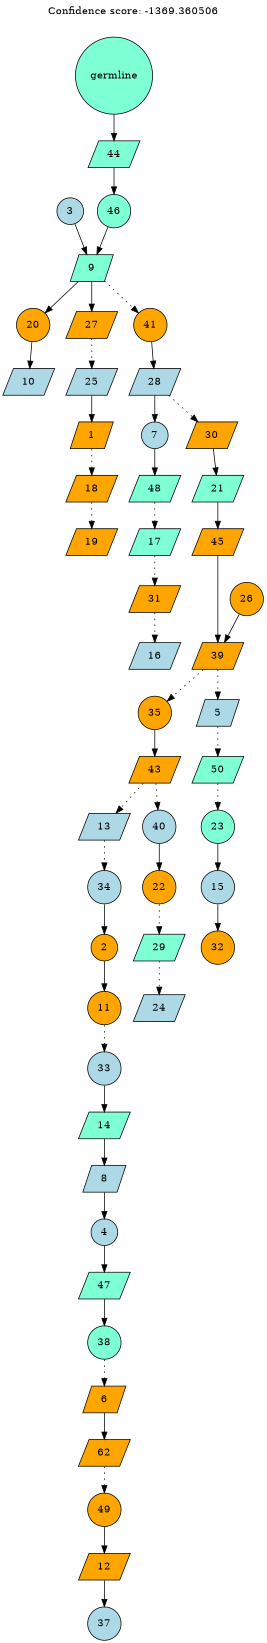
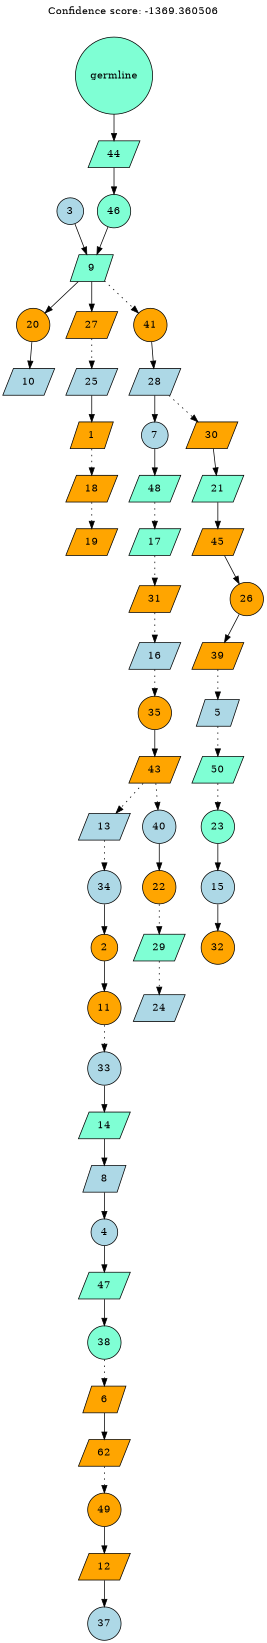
(218, 595) -> (230, 566)
(188, 683) -> (155, 679)
